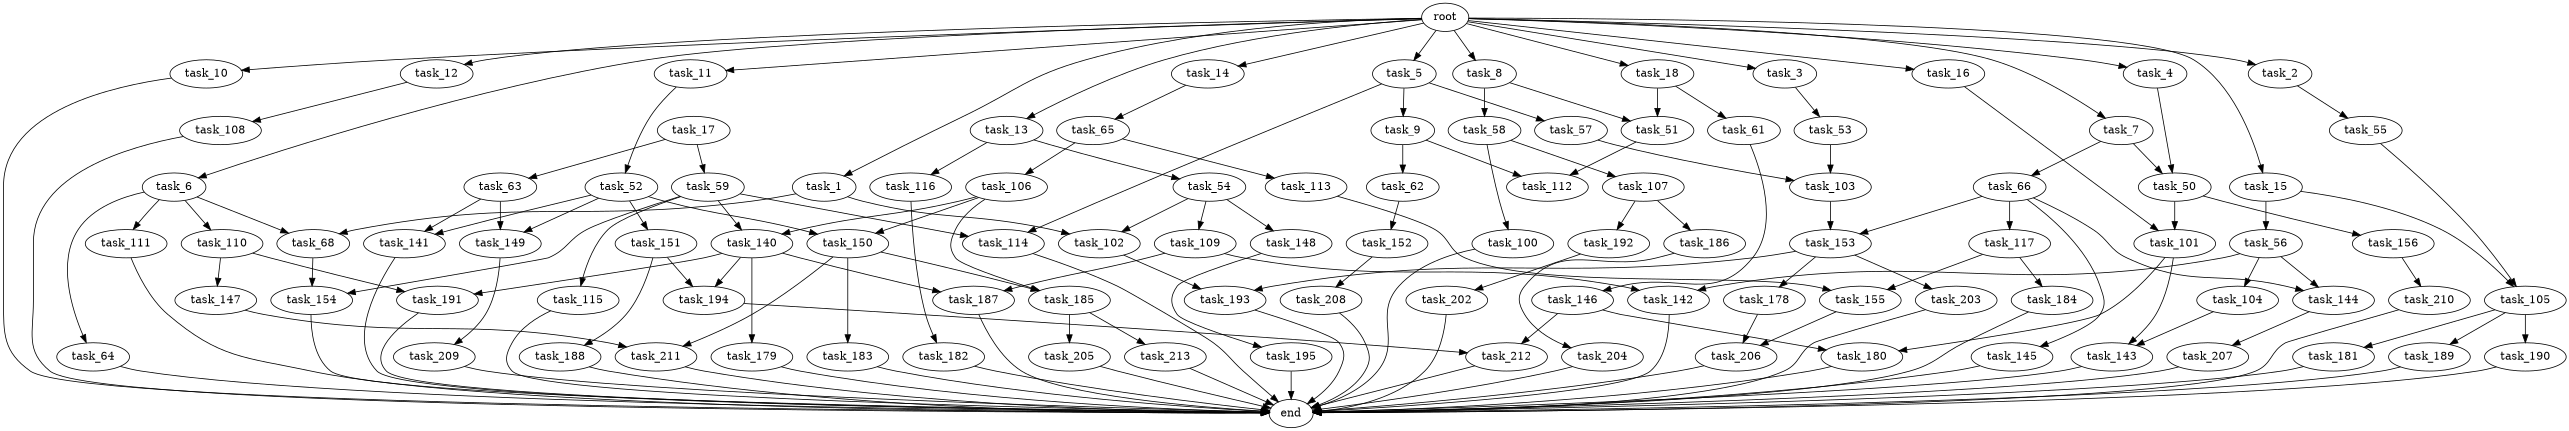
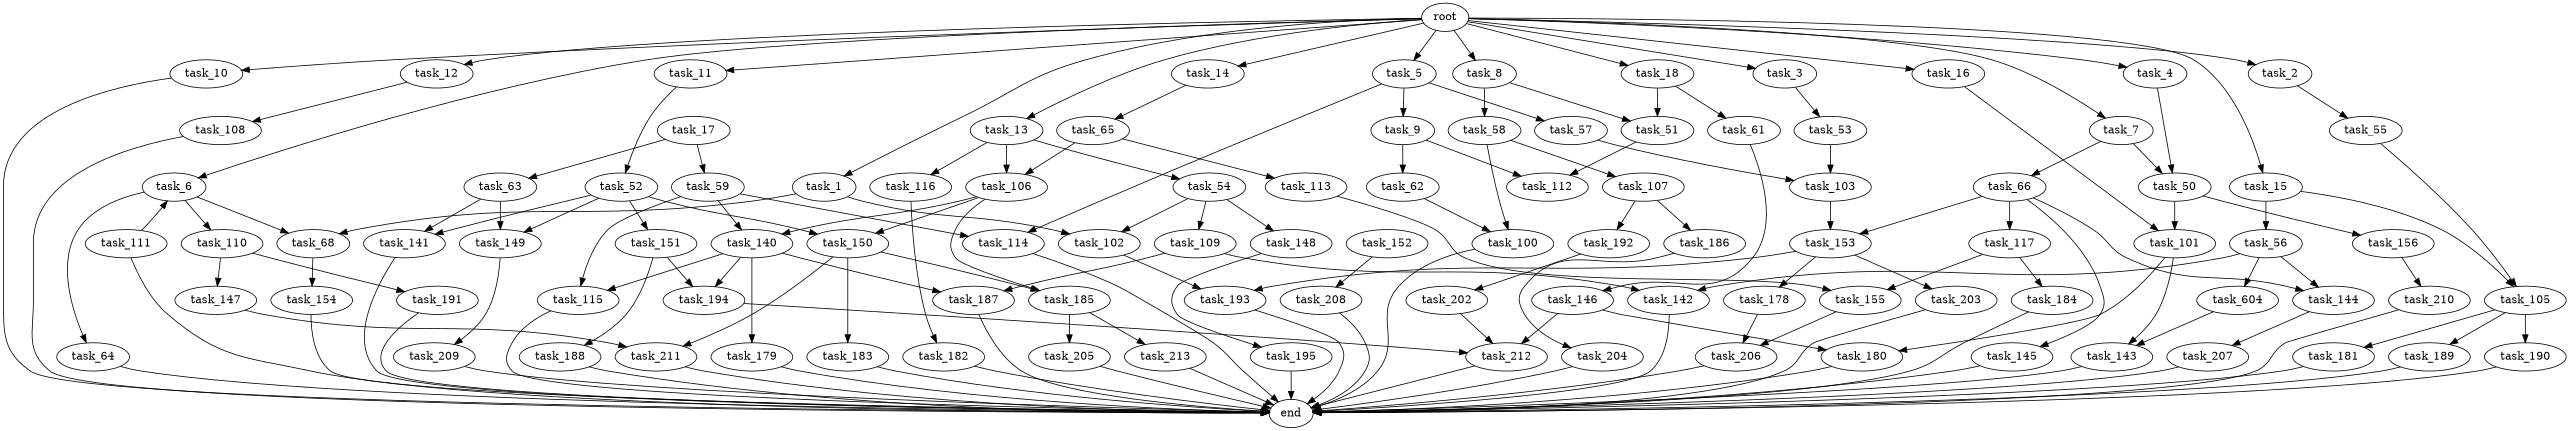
none -> (1007, 155)
(1397, 209) -> (1454, 213)
(148, 211) -> (152, 219)
(524, 262) -> none
(602, 275) -> (669, 271)
(2238, 300) -> (2238, 300)
(1397, 391) -> (1474, 326)
